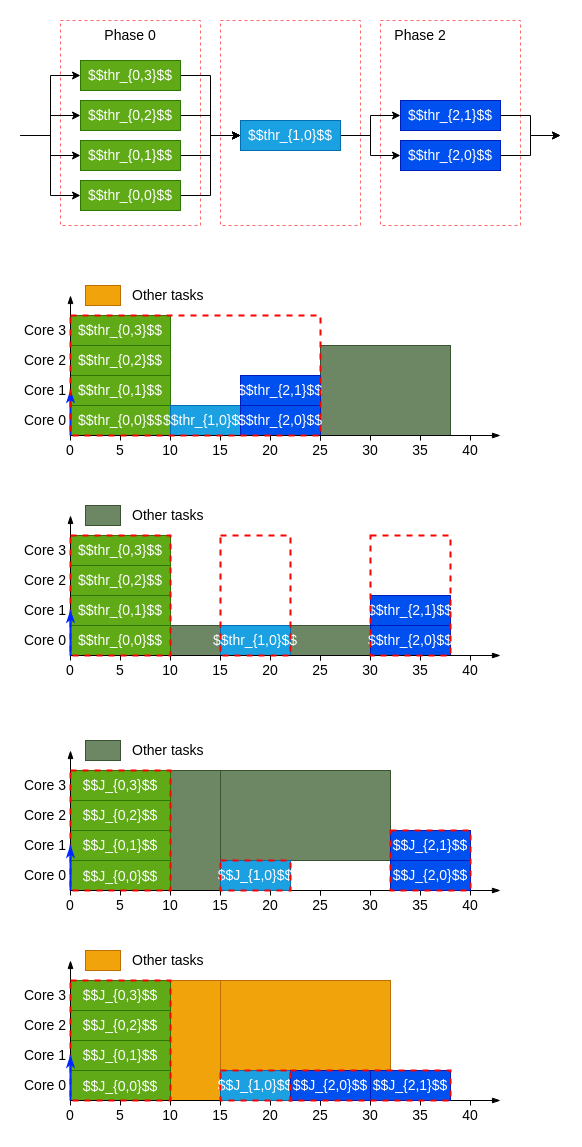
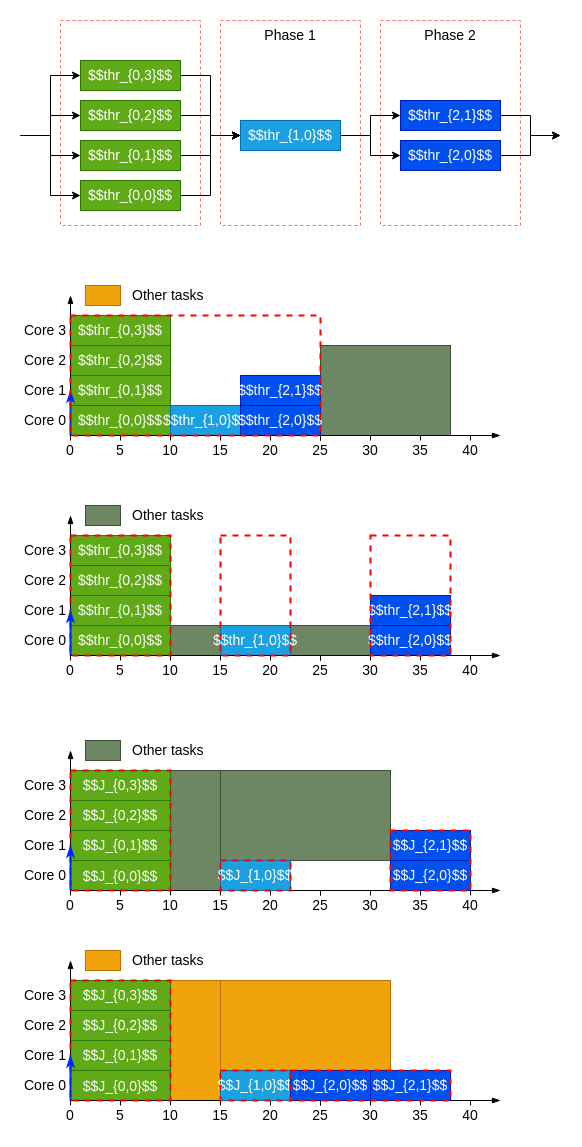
(131, 36) -> none
none -> (291, 36)
(421, 36) -> (451, 36)
